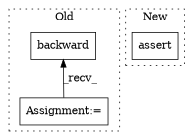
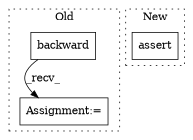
(64, 82) -> (25, 75)
